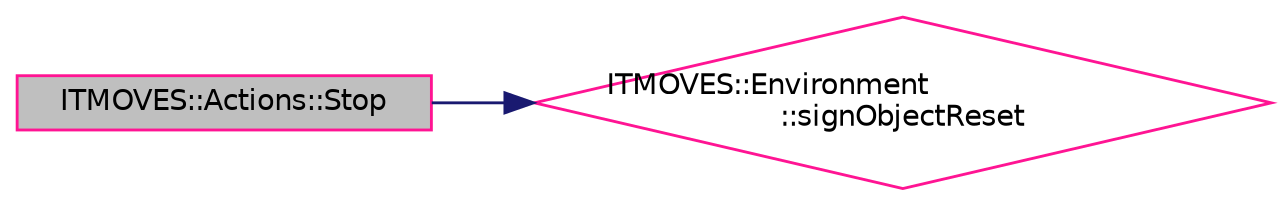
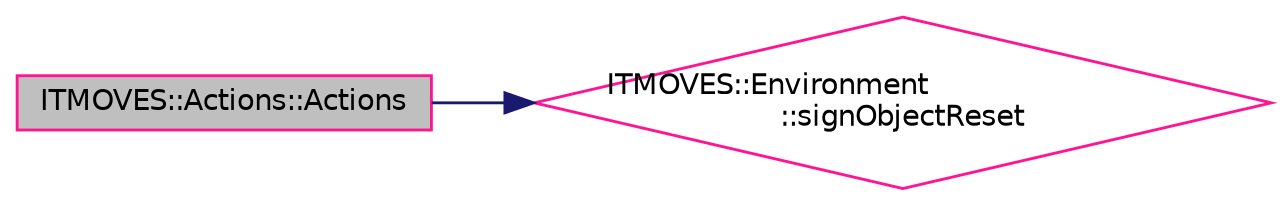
(224, 103) -> (224, 103)
